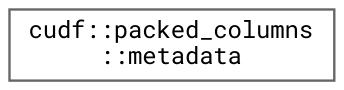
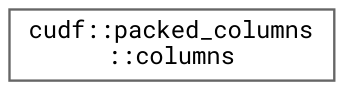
(172, 45) -> (172, 45)
